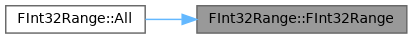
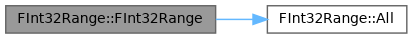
(164, 19) -> (234, 19)
